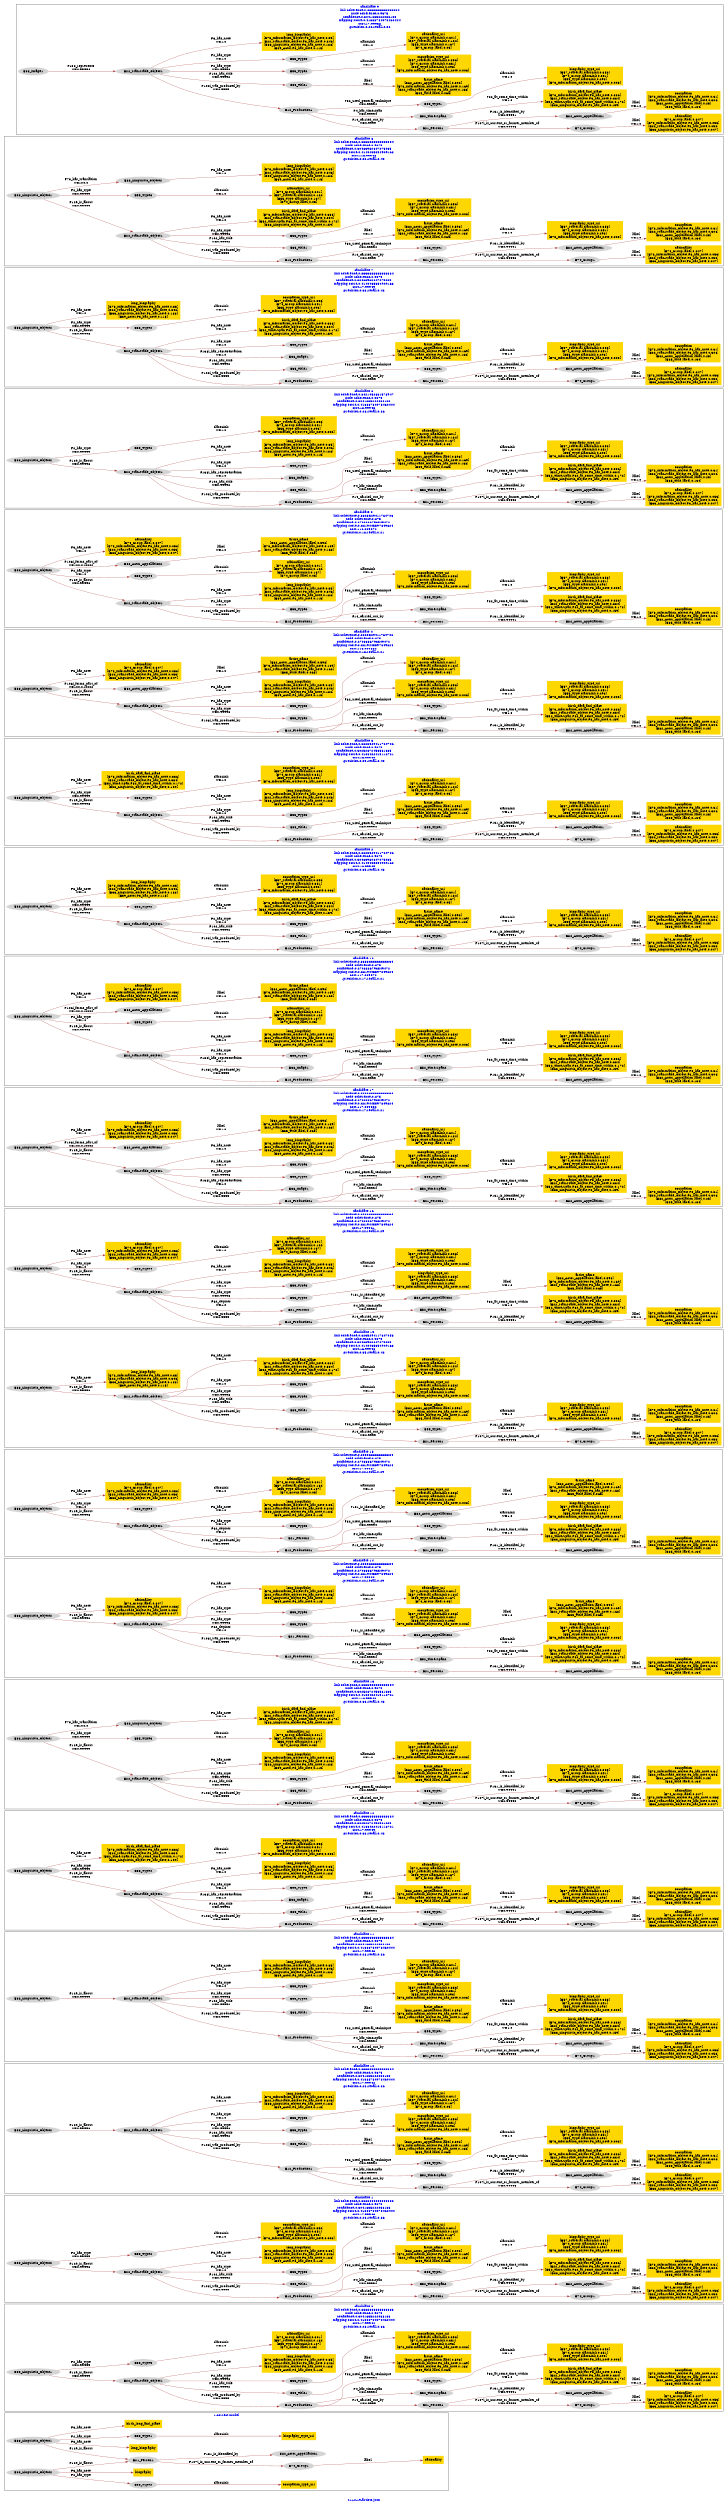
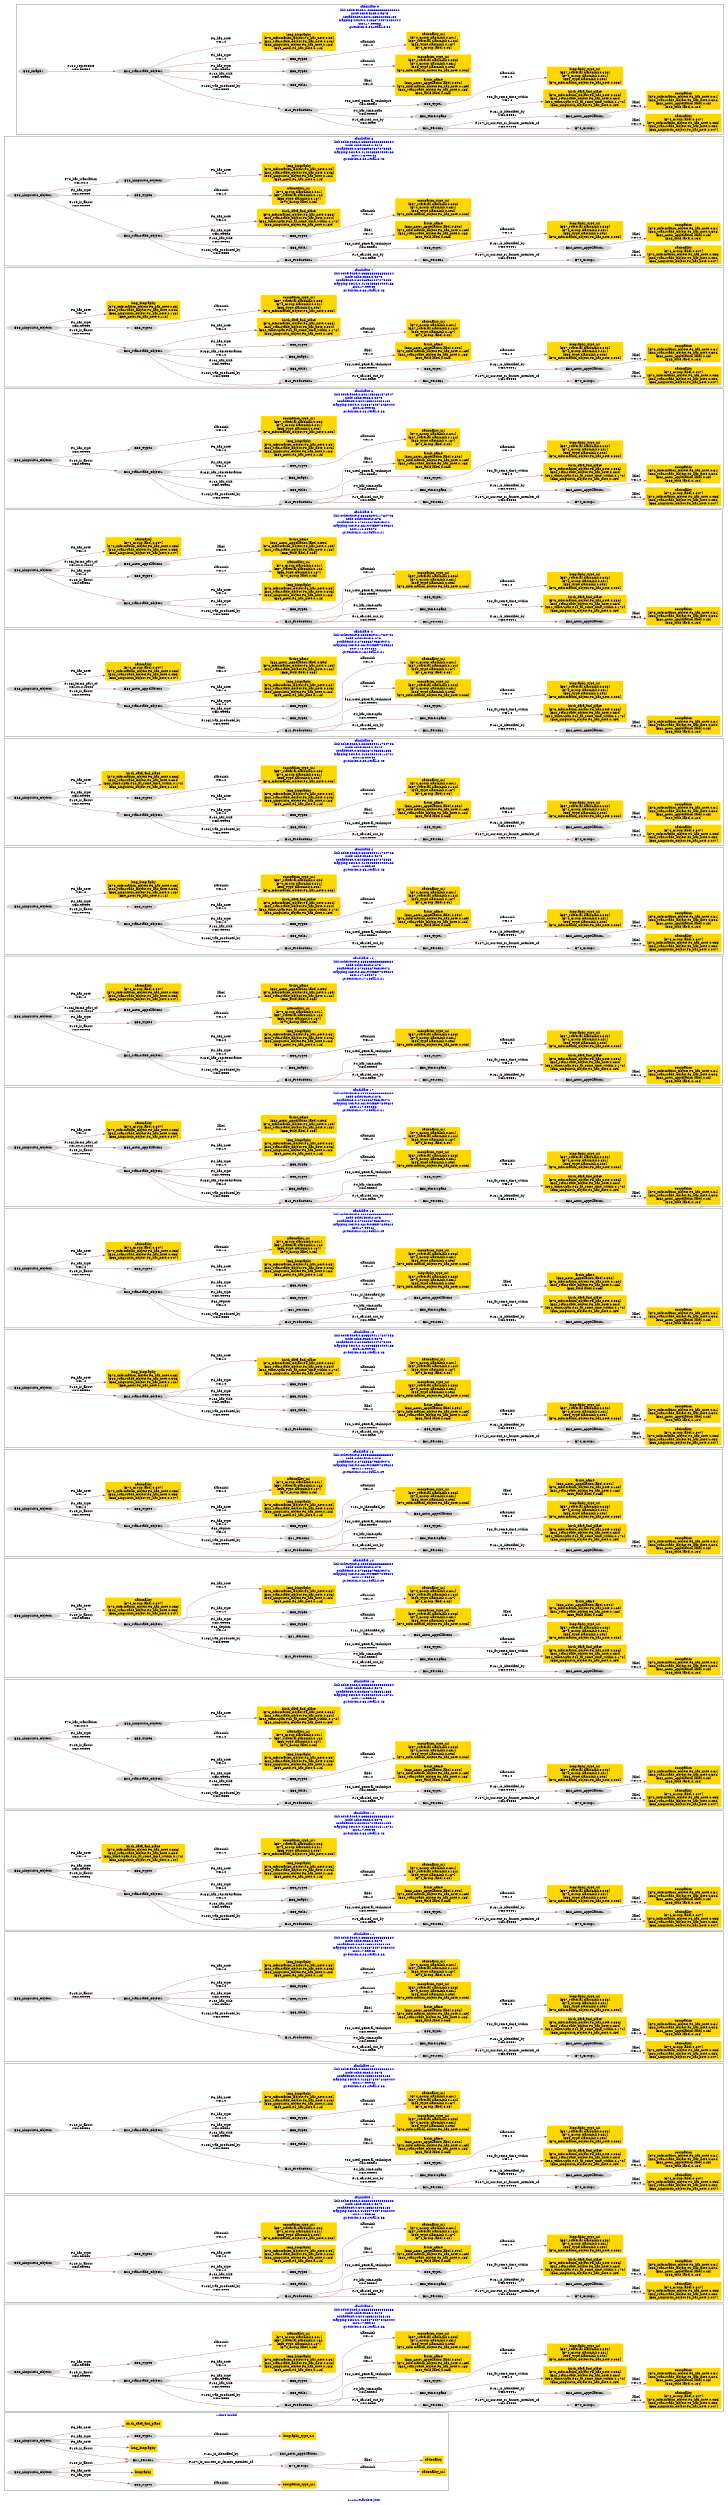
(227, 2415) -> (227, 2415)
(143, 2424) -> (143, 2424)
none -> (433, 2472)
